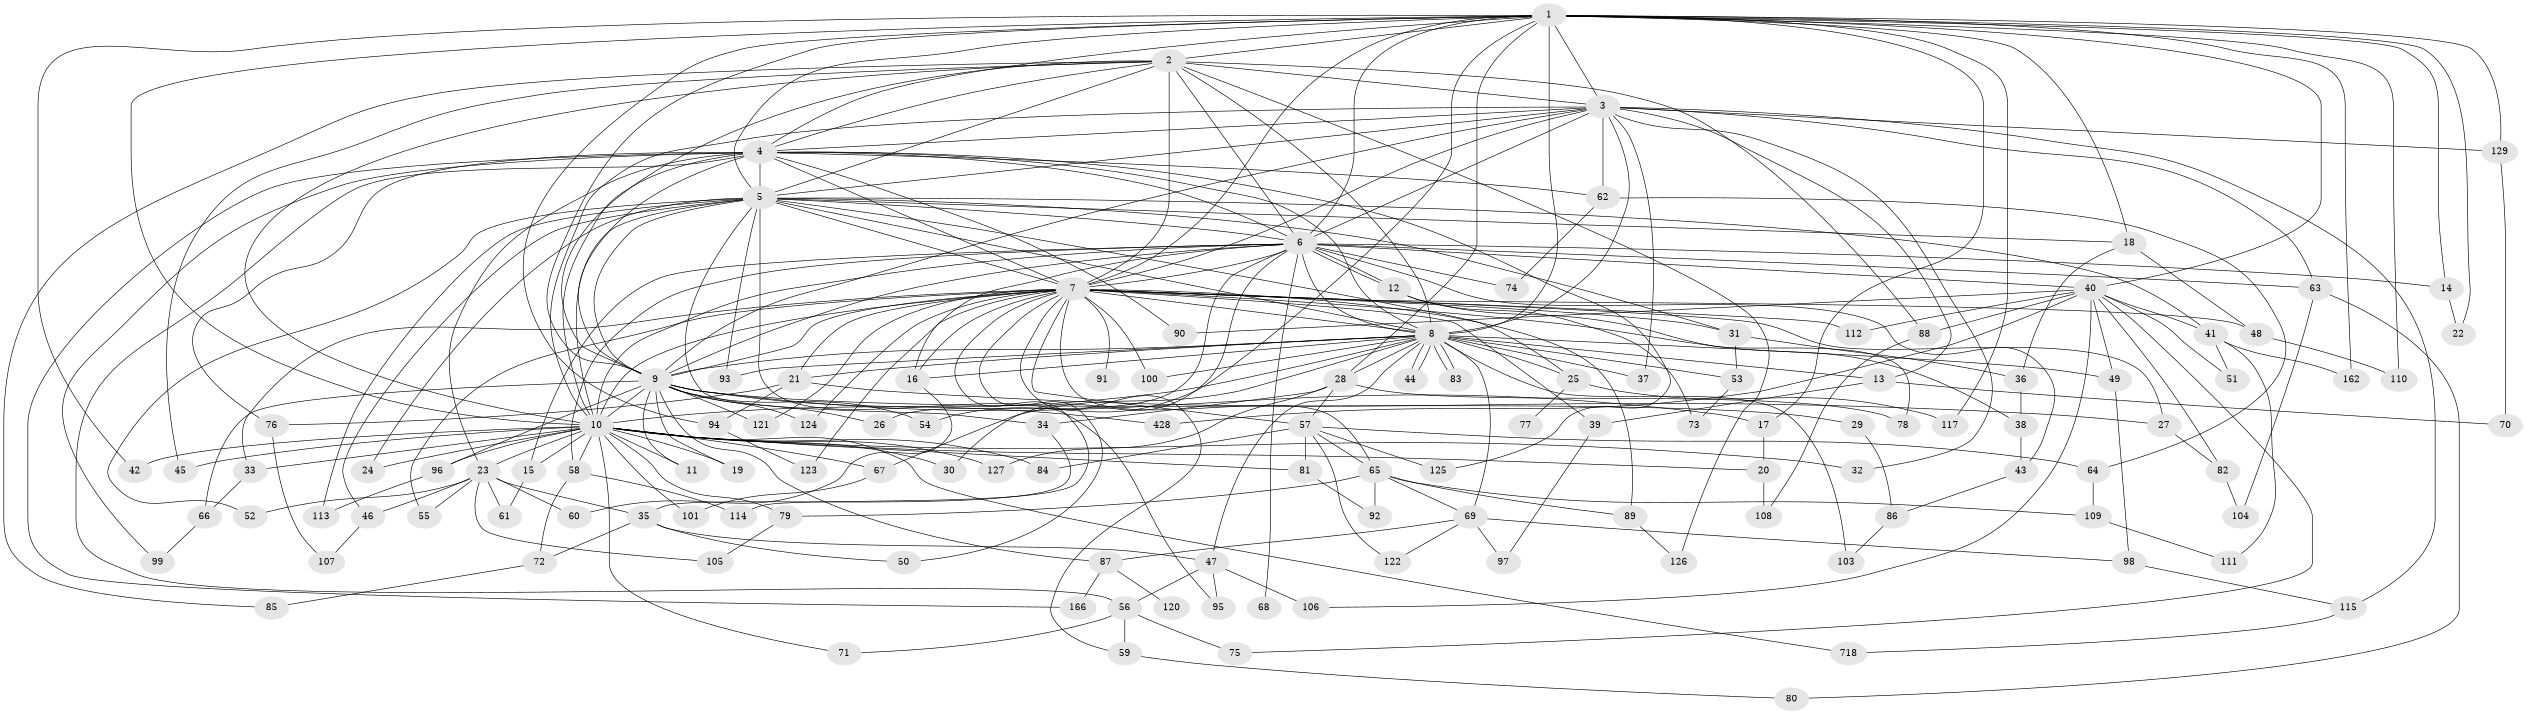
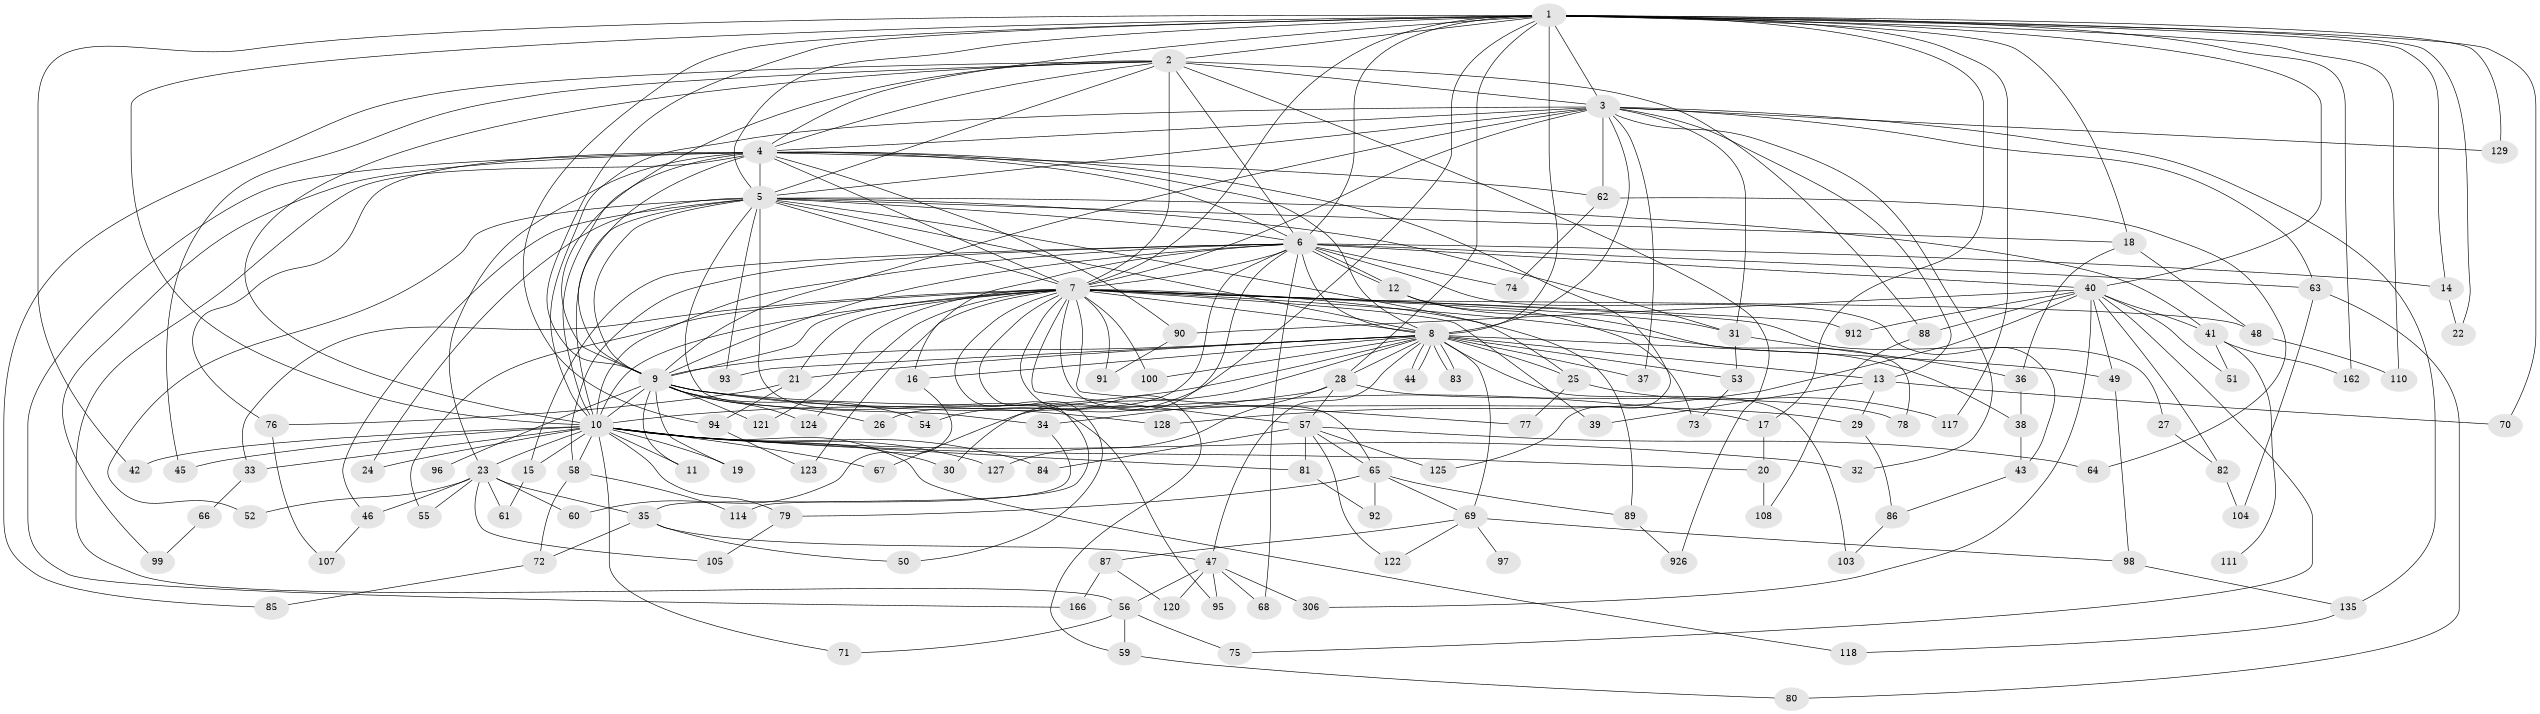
(1465, 169) -> (1742, 178)
(1322, 170) -> none
(2505, 289) -> (2487, 49)
(980, 316) -> (1365, 414)
(1854, 334) -> (1854, 334)
none -> (1144, 356)
(391, 393) -> none
none -> (1870, 399)
(1479, 405) -> none
(1162, 426) -> (1162, 426)
(502, 447) -> none
(1549, 494) -> none
(843, 509) -> none
(321, 517) -> none
(691, 517) -> none
(2093, 517) -> none
(1679, 562) -> (1679, 562)
none -> (1192, 585)
none -> (1238, 585)
(1311, 608) -> (1311, 608)
(2348, 608) -> (2348, 608)
(1849, 654) -> (1849, 654)
